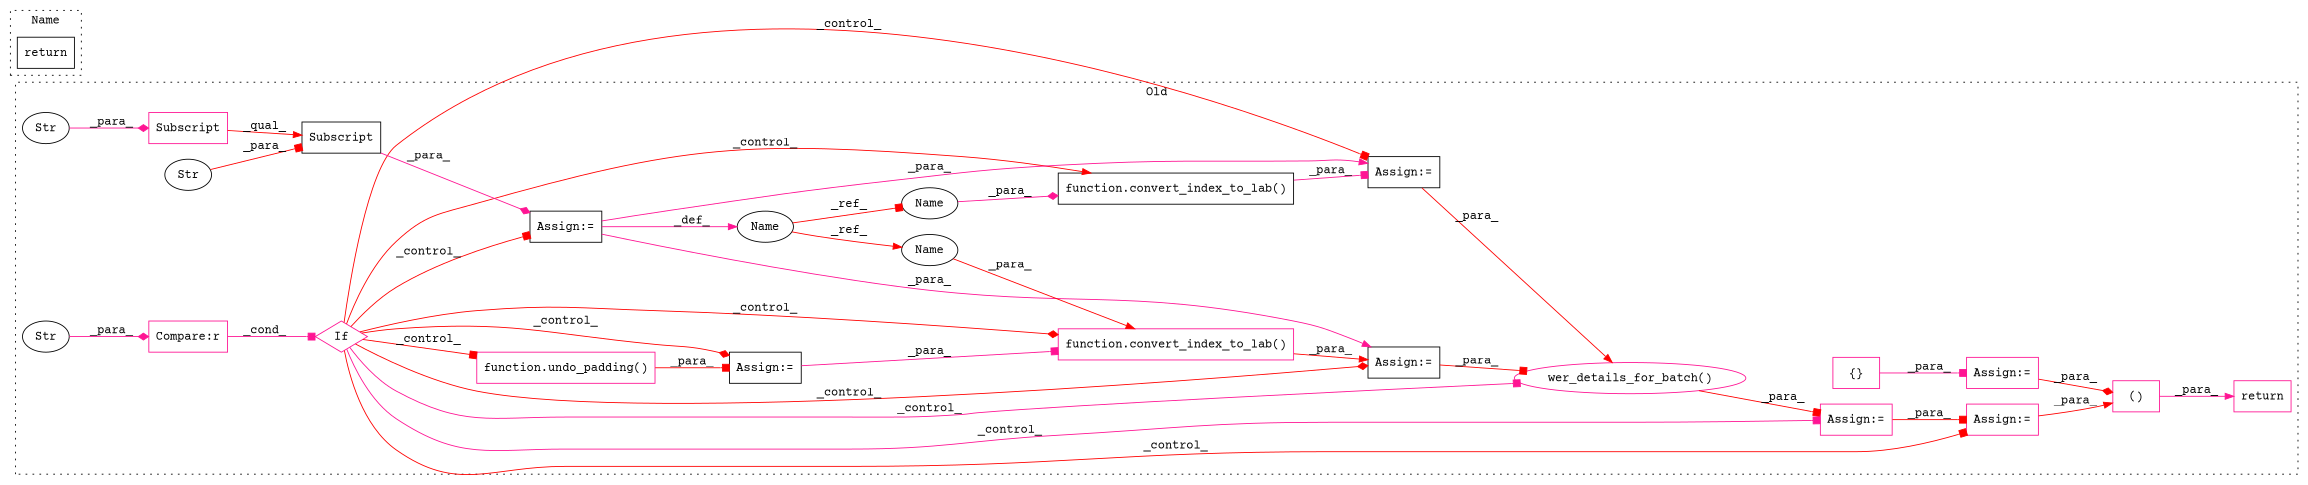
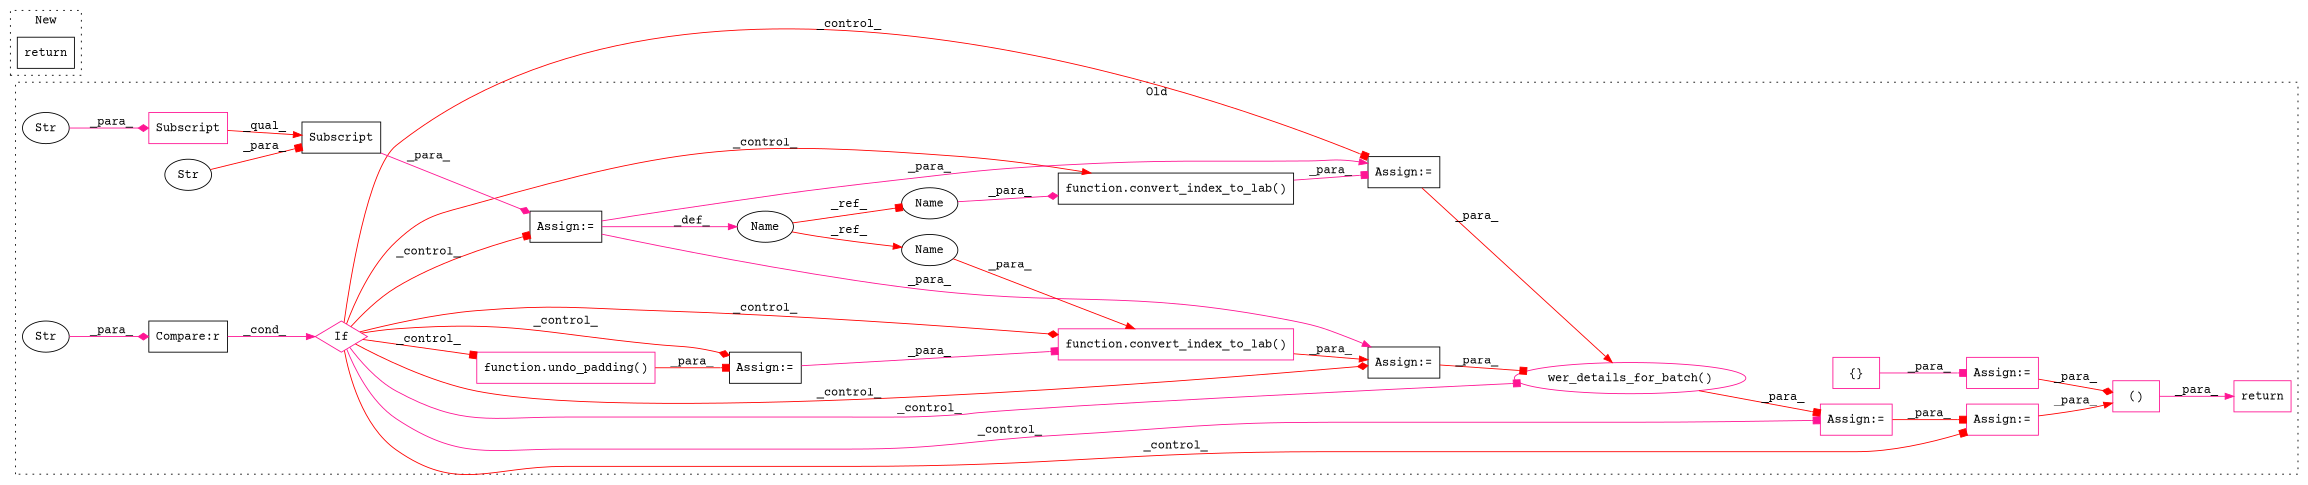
(46, 20) -> (46, 20)
(188, 337) -> (188, 337)
(267, 337) -> (267, 337)
